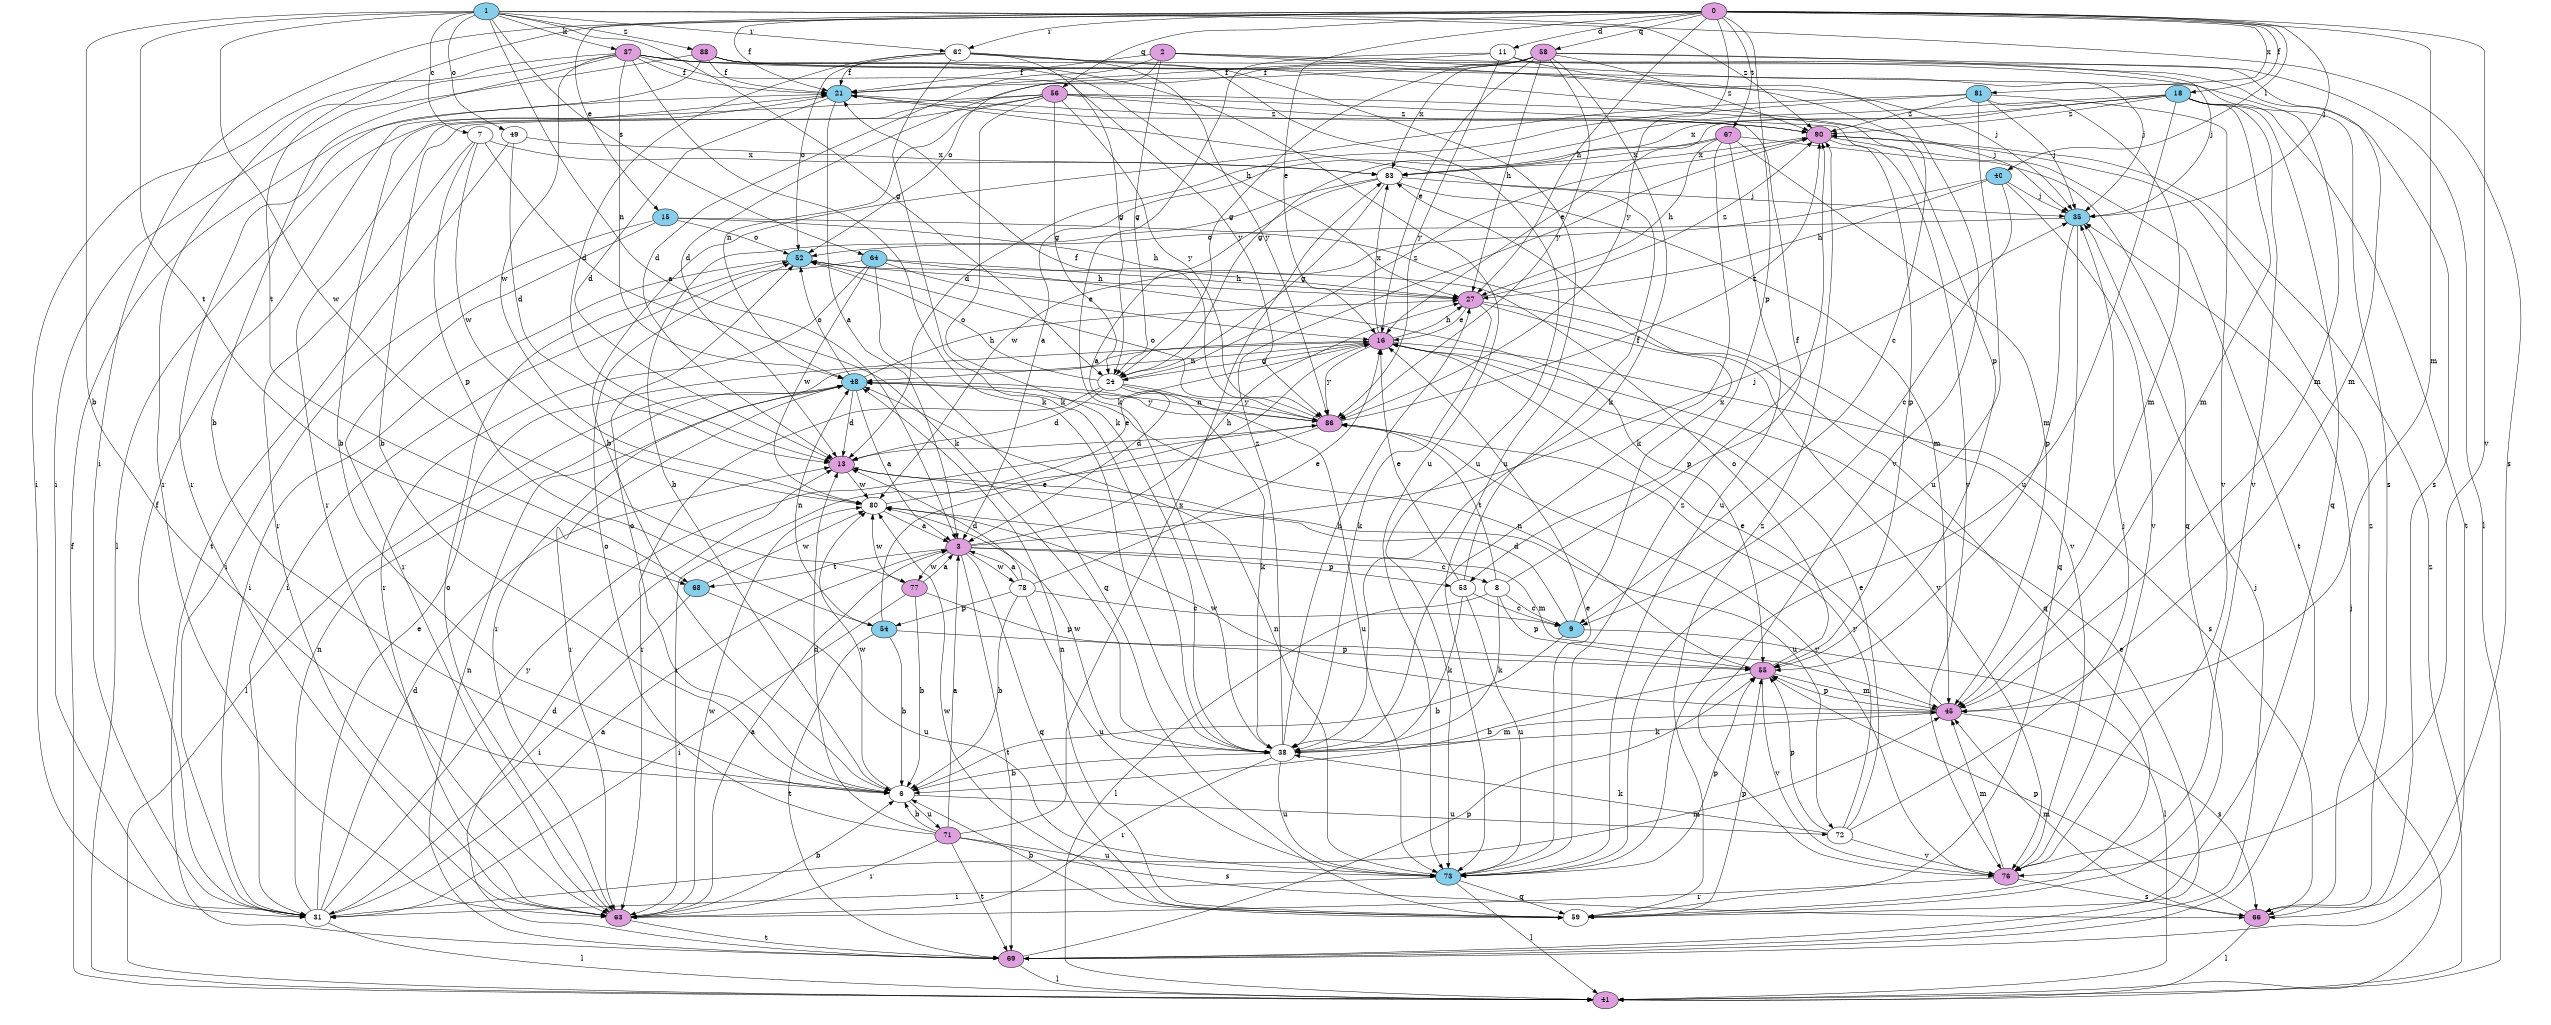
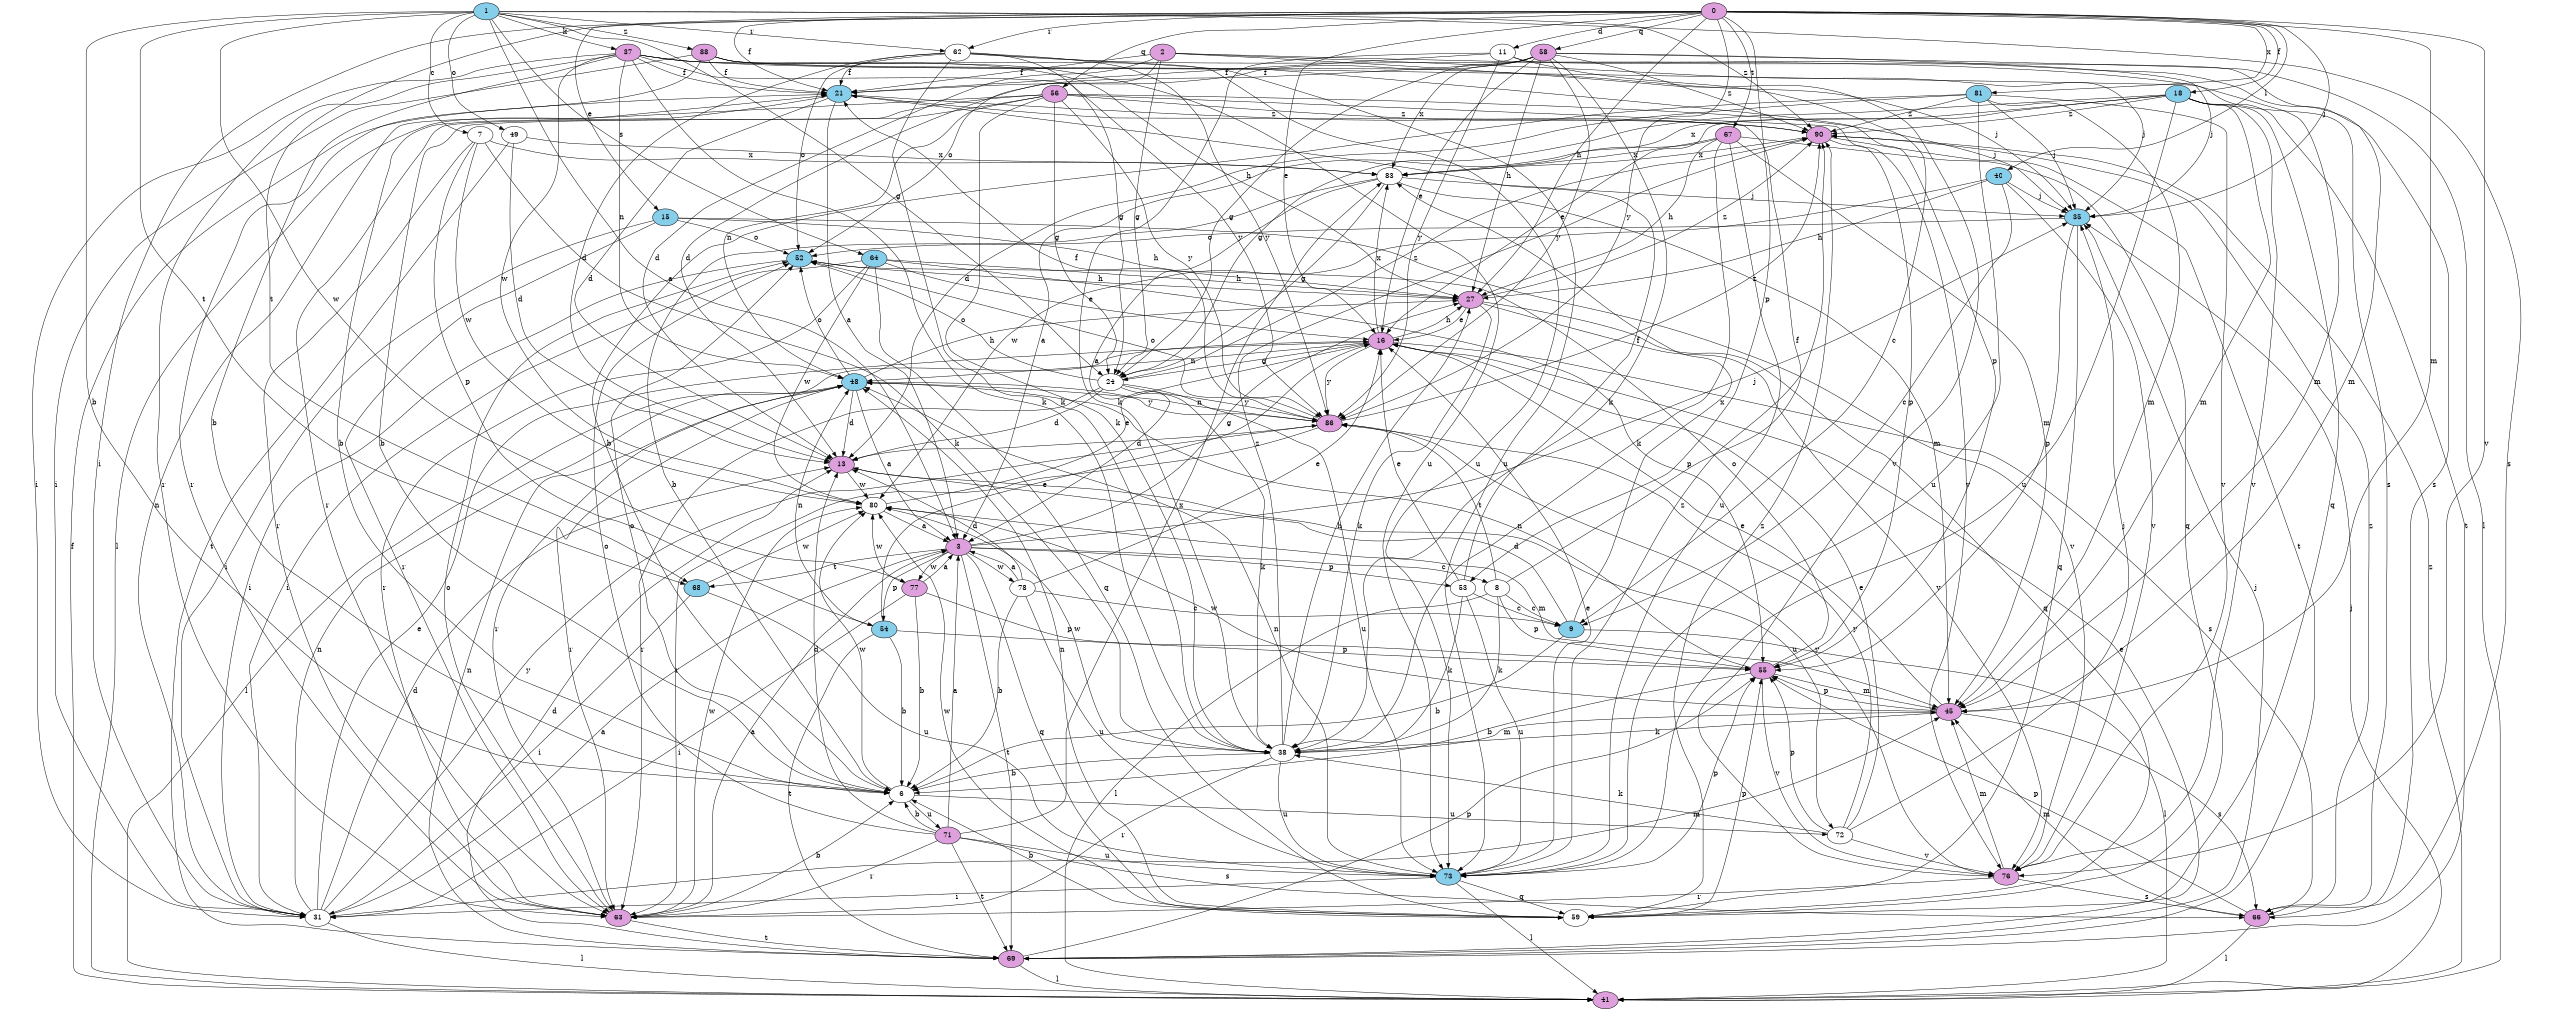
(1229, 423) -> (1229, 423)
(157, 506) -> (157, 506)
(953, 609) -> (903, 574)
